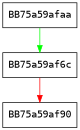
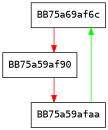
(40, 65) -> (68, 15)
none -> (54, 87)
